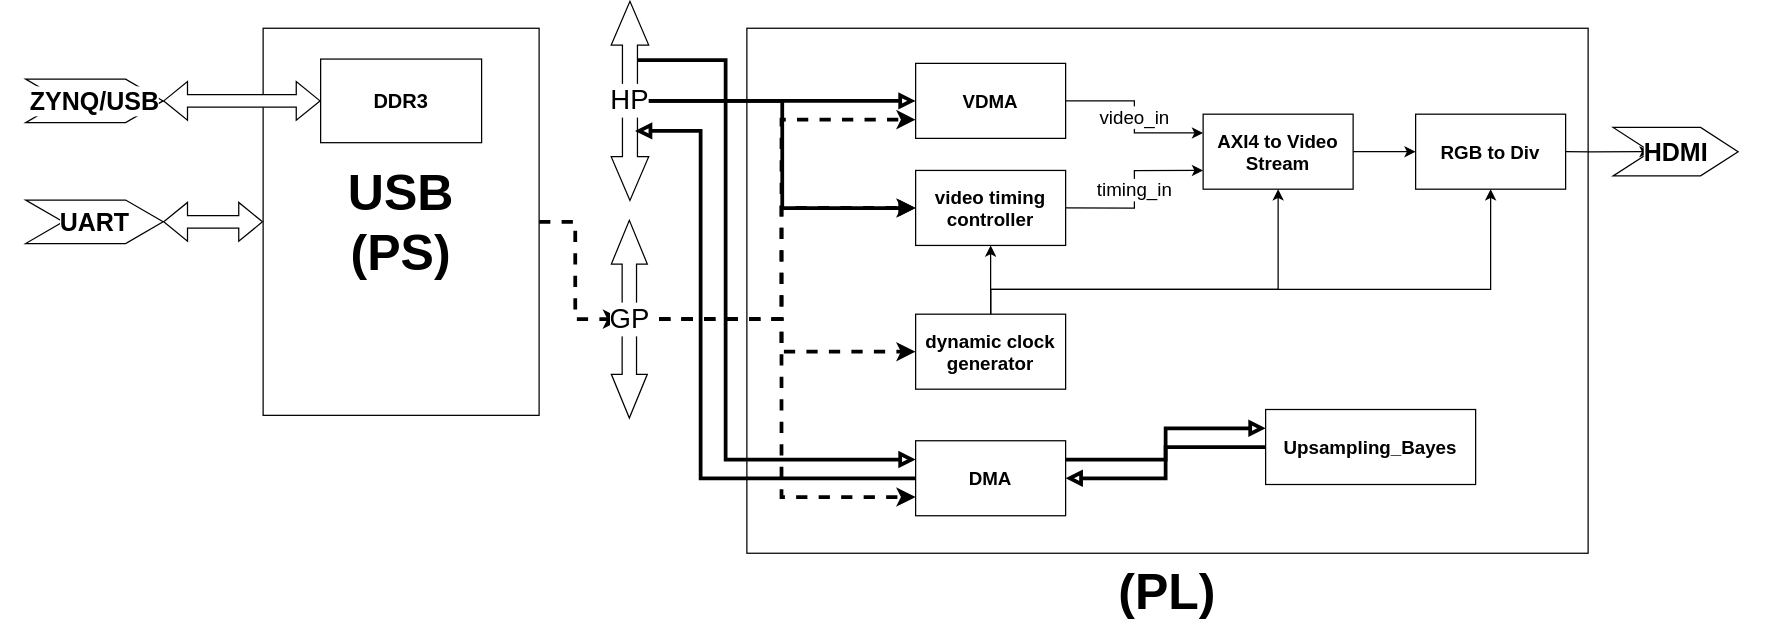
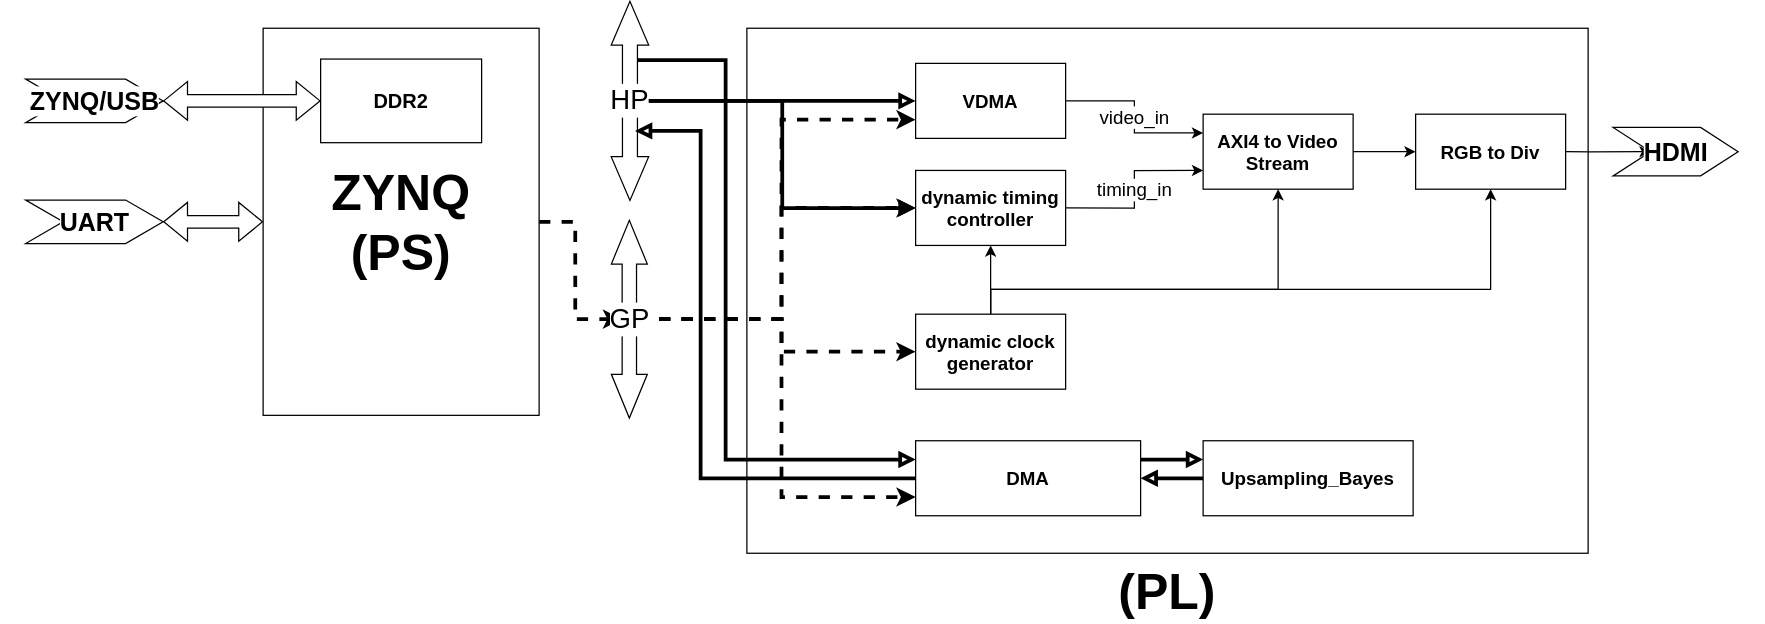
(401, 101) -> (401, 101)
(991, 208) -> (991, 208)
(401, 222) -> (401, 222)
(1371, 447) -> (1308, 478)
(991, 478) -> (1028, 478)
